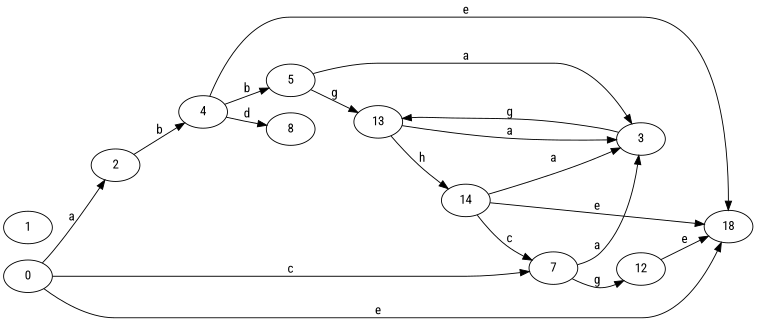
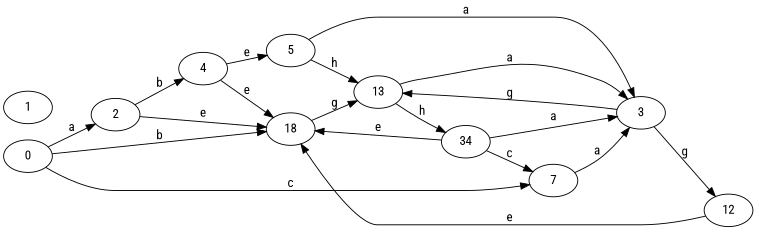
(247, 89) -> (247, 53)
(334, 93) -> (334, 64)
none -> (330, 112)
none -> (198, 121)
(291, 129) -> none
(466, 200) -> (466, 142)
(593, 287) -> (682, 158)
(378, 311) -> (159, 136)
